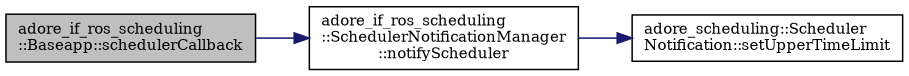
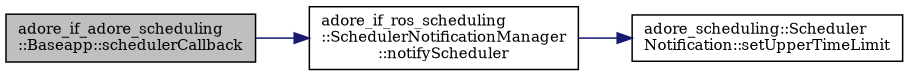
(131, 38) -> (131, 38)
